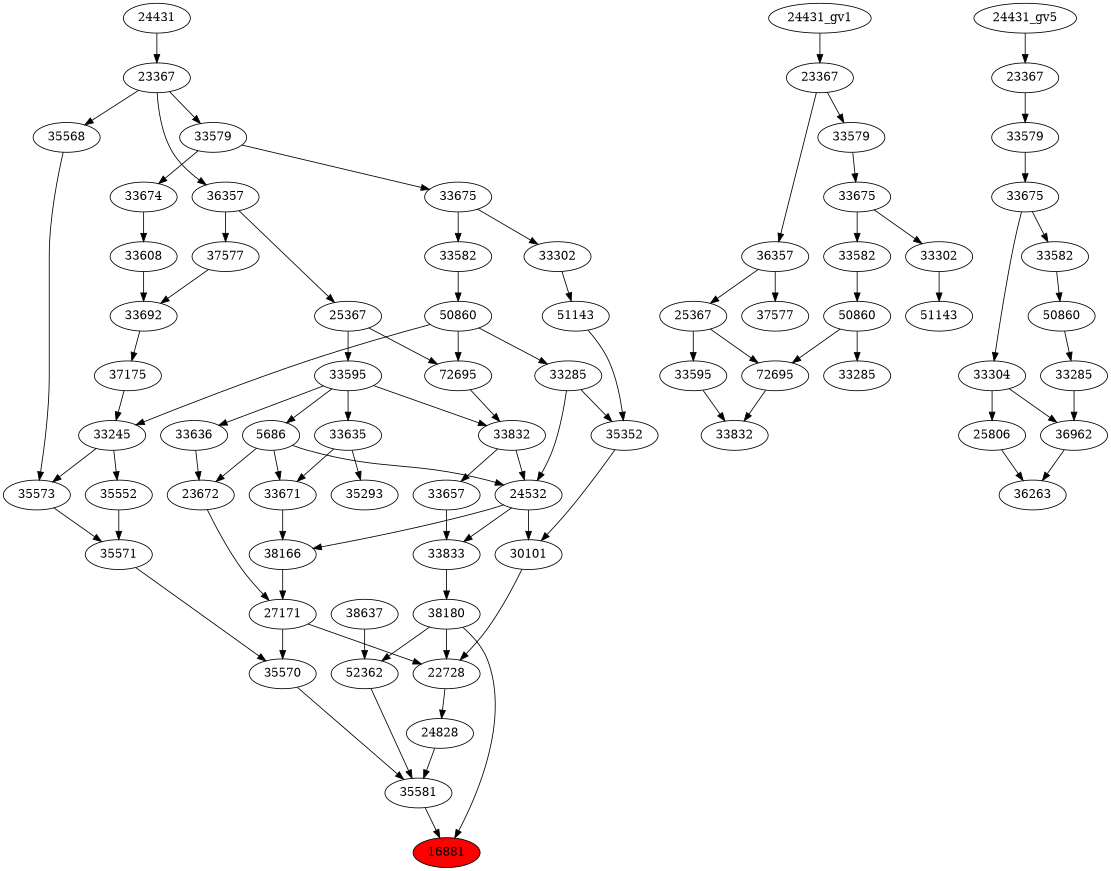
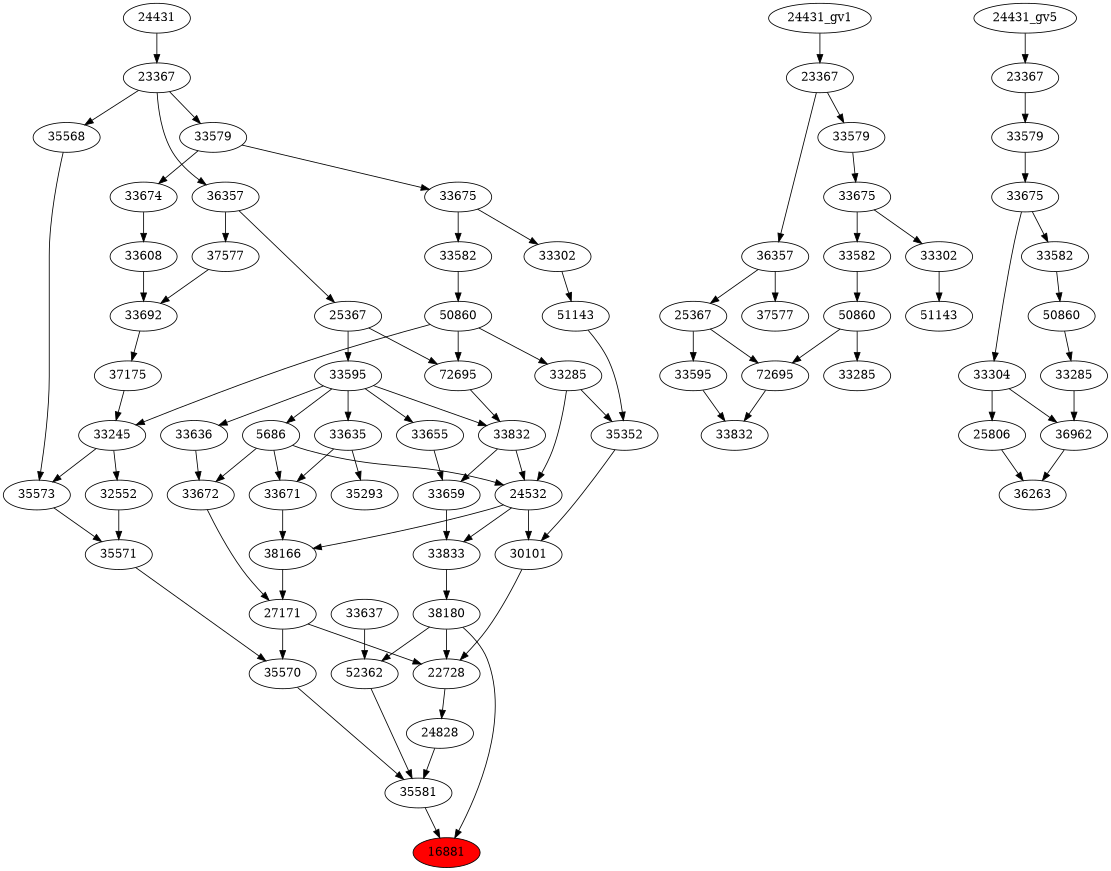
none -> (430, 435)
(119, 495) -> (119, 495)
(201, 495) -> (201, 495)
(447, 495) -> (447, 495)
(365, 614) -> (365, 614)
